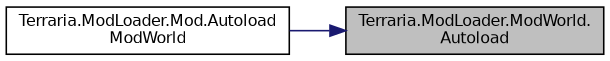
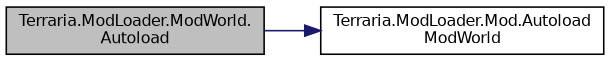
(310, 31) -> (285, 31)
